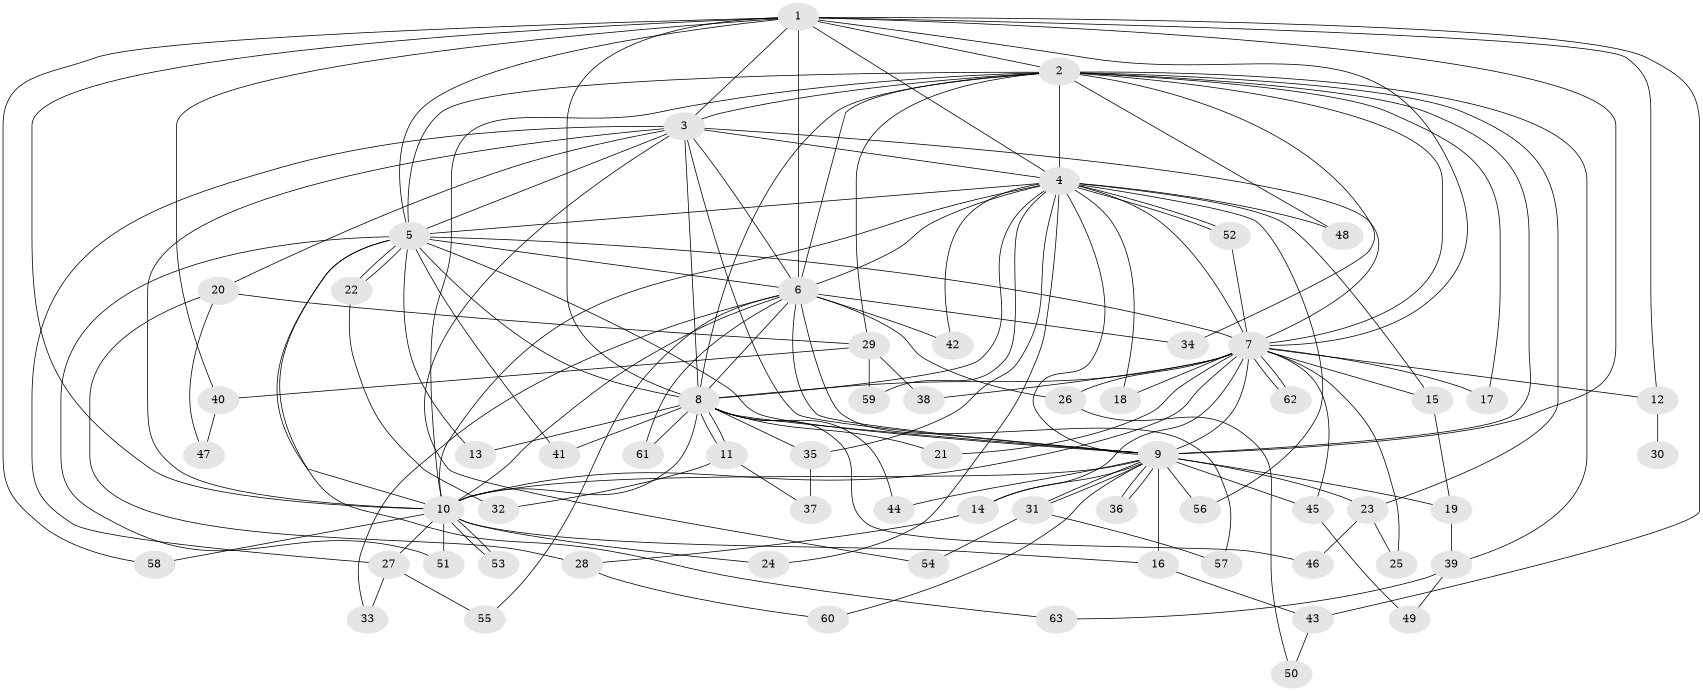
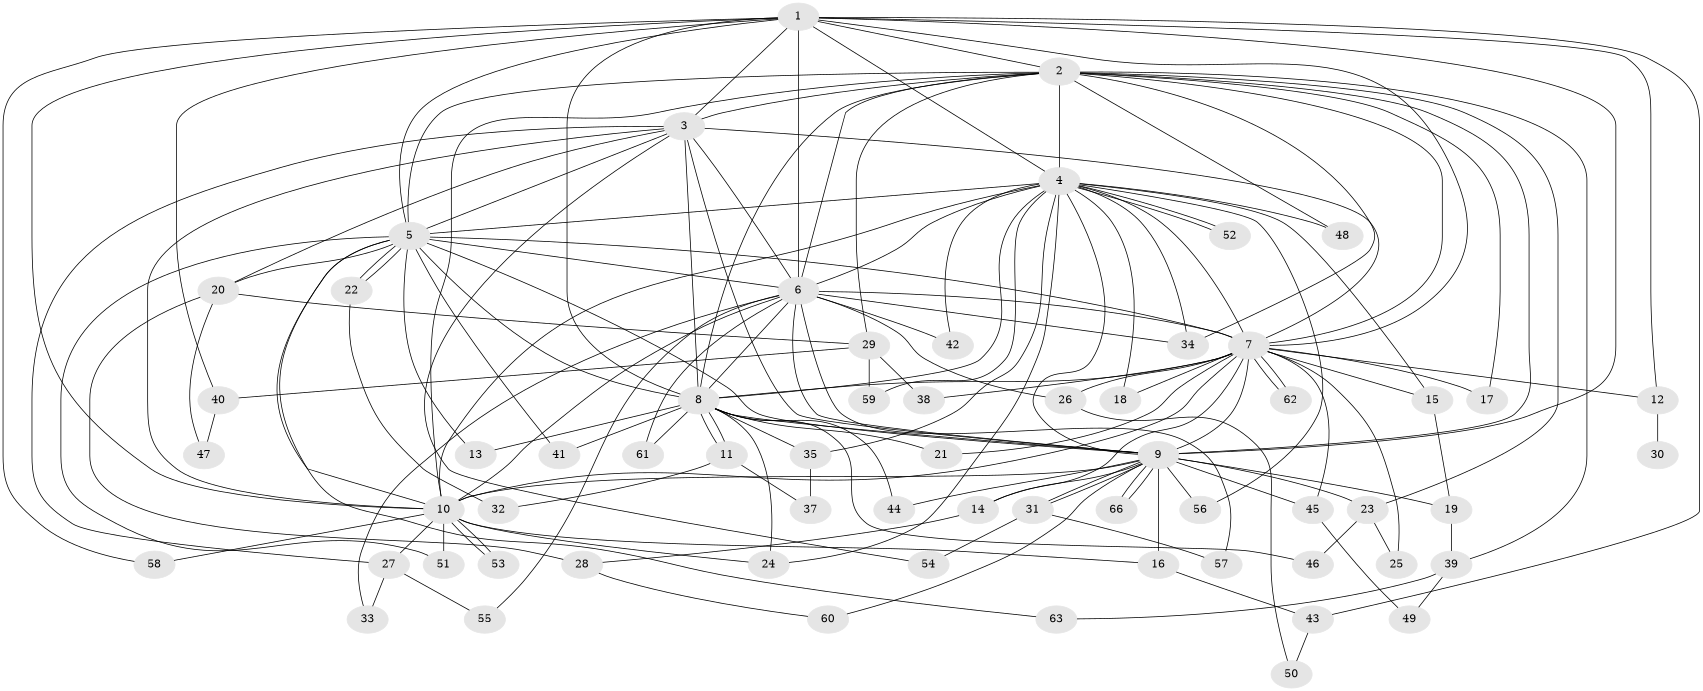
(872, 154) -> (1155, 241)
none -> (314, 263)
(1239, 291) -> (1027, 302)
(570, 493) -> (766, 469)
(1117, 510) -> (1117, 510)
